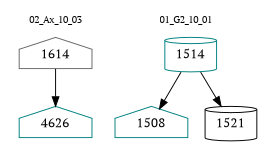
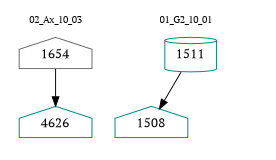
(56, 55) -> (56, 55)
(191, 55) -> (191, 55)
(231, 124) -> none
